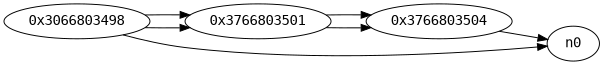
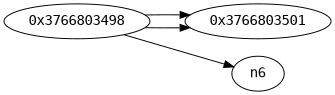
(77, 21) -> (77, 21)
(439, 21) -> none
(573, 44) -> (258, 74)
